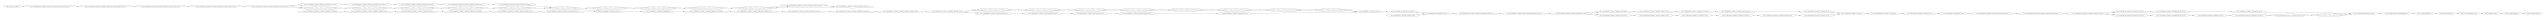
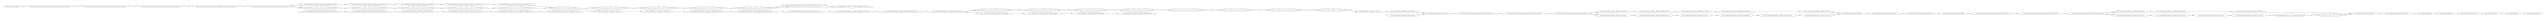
(1235, 14) -> none
